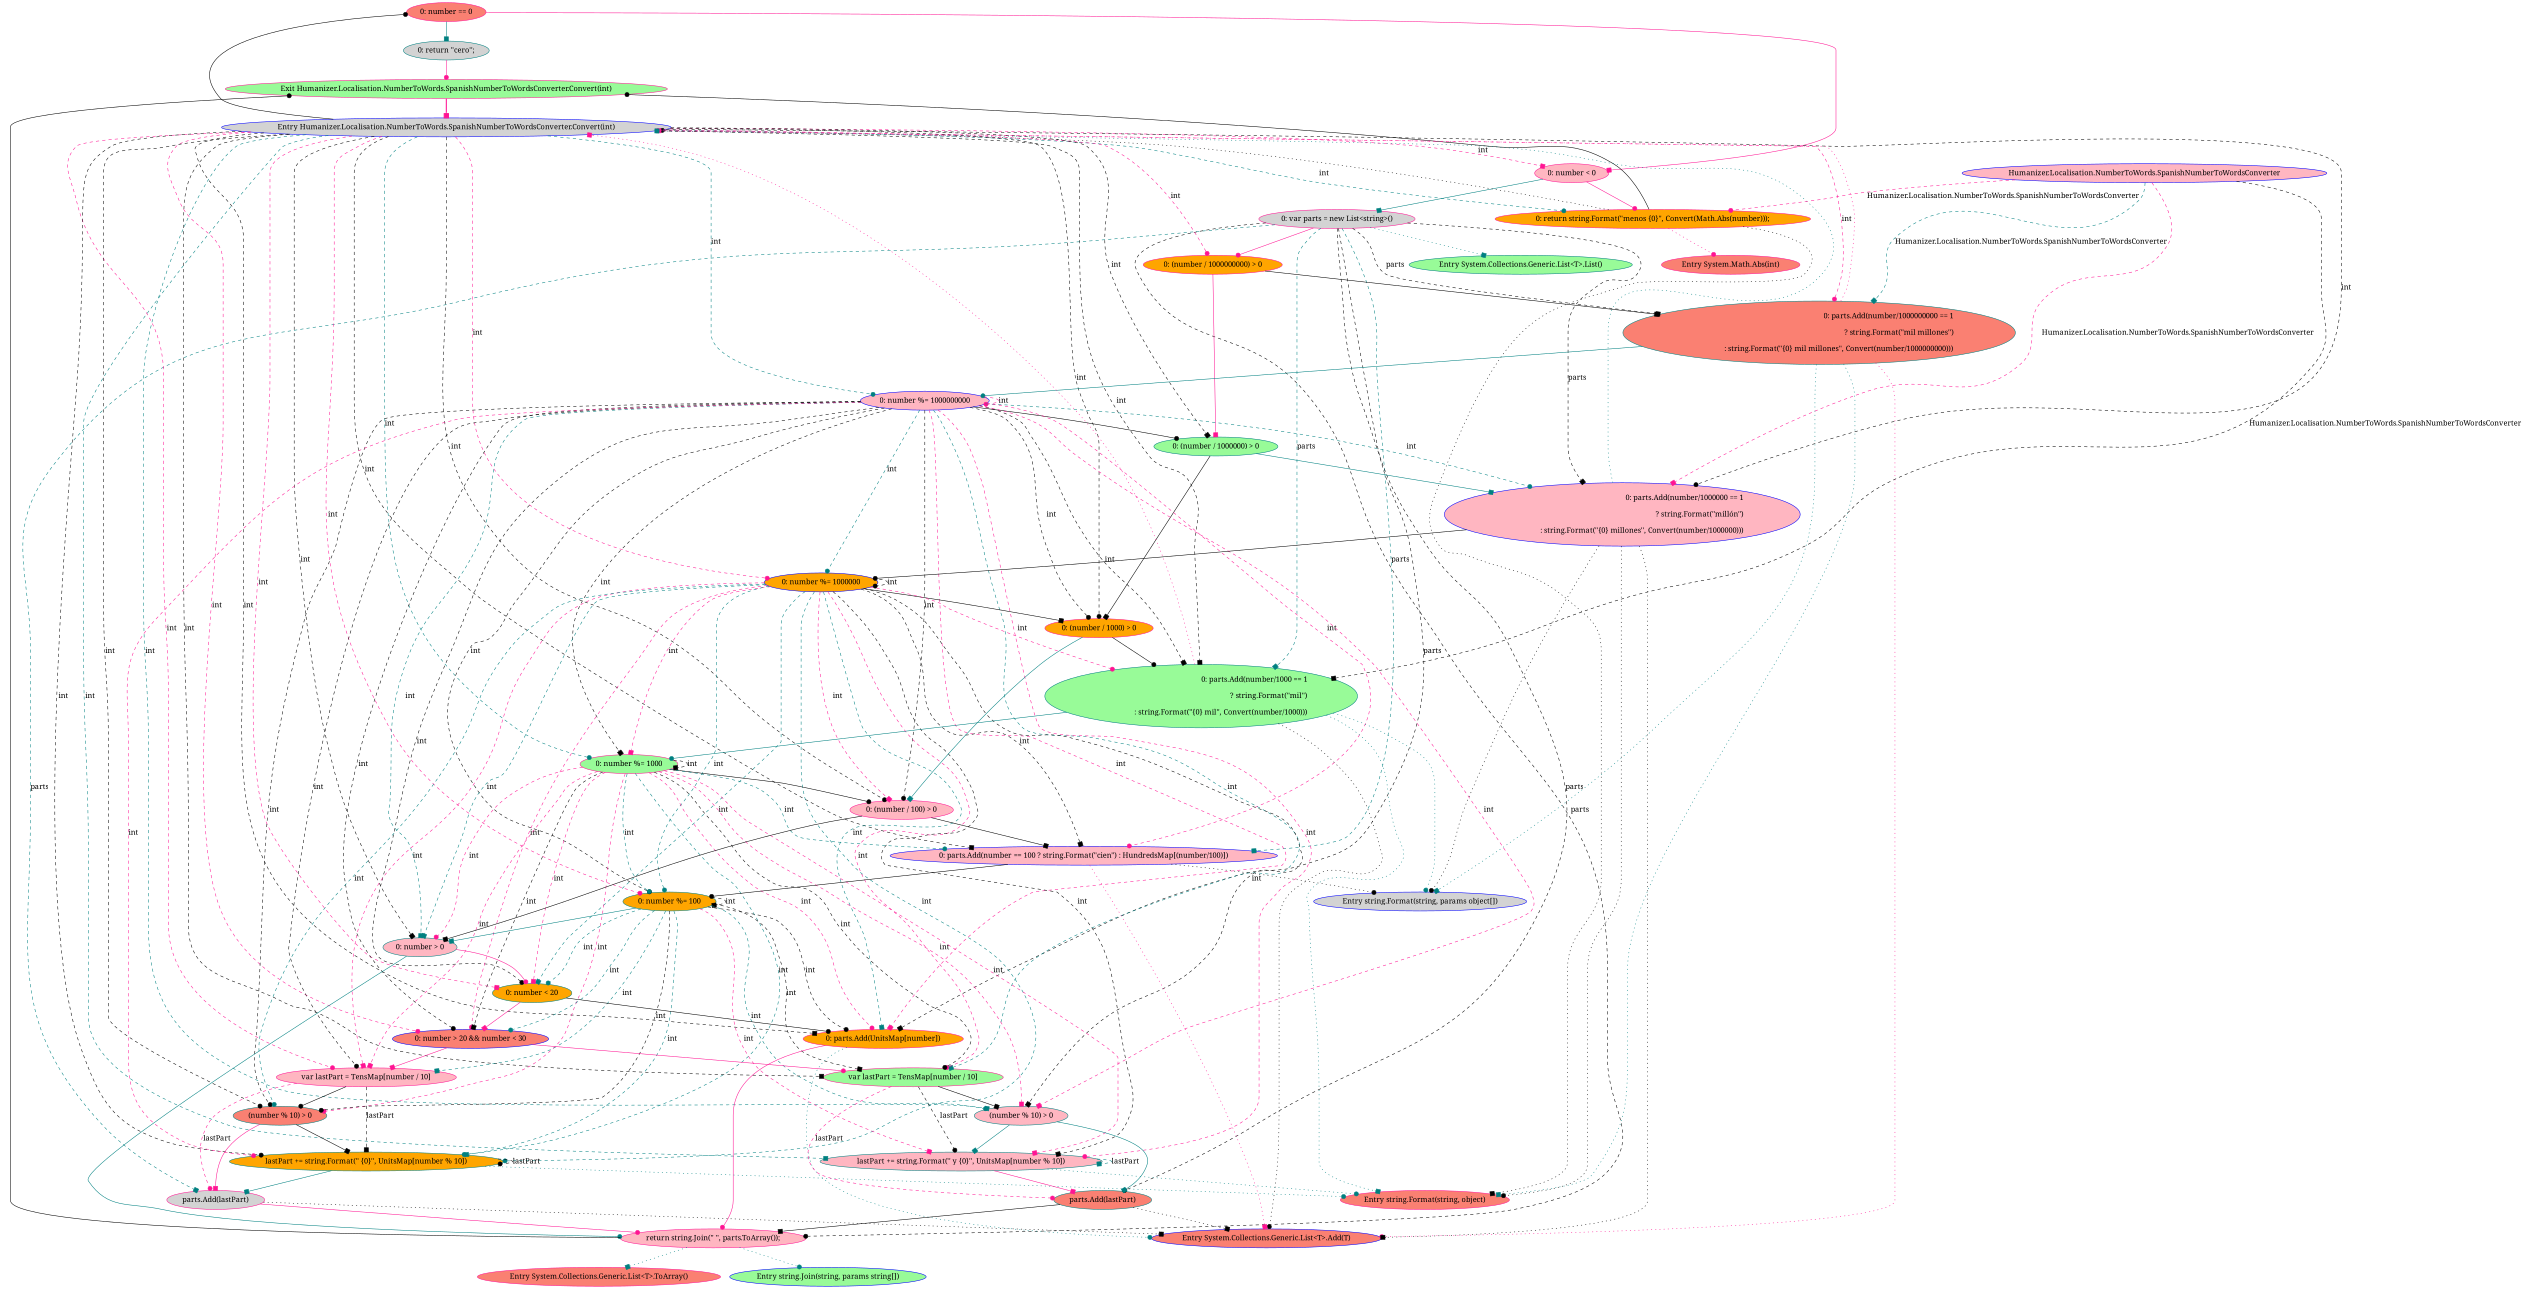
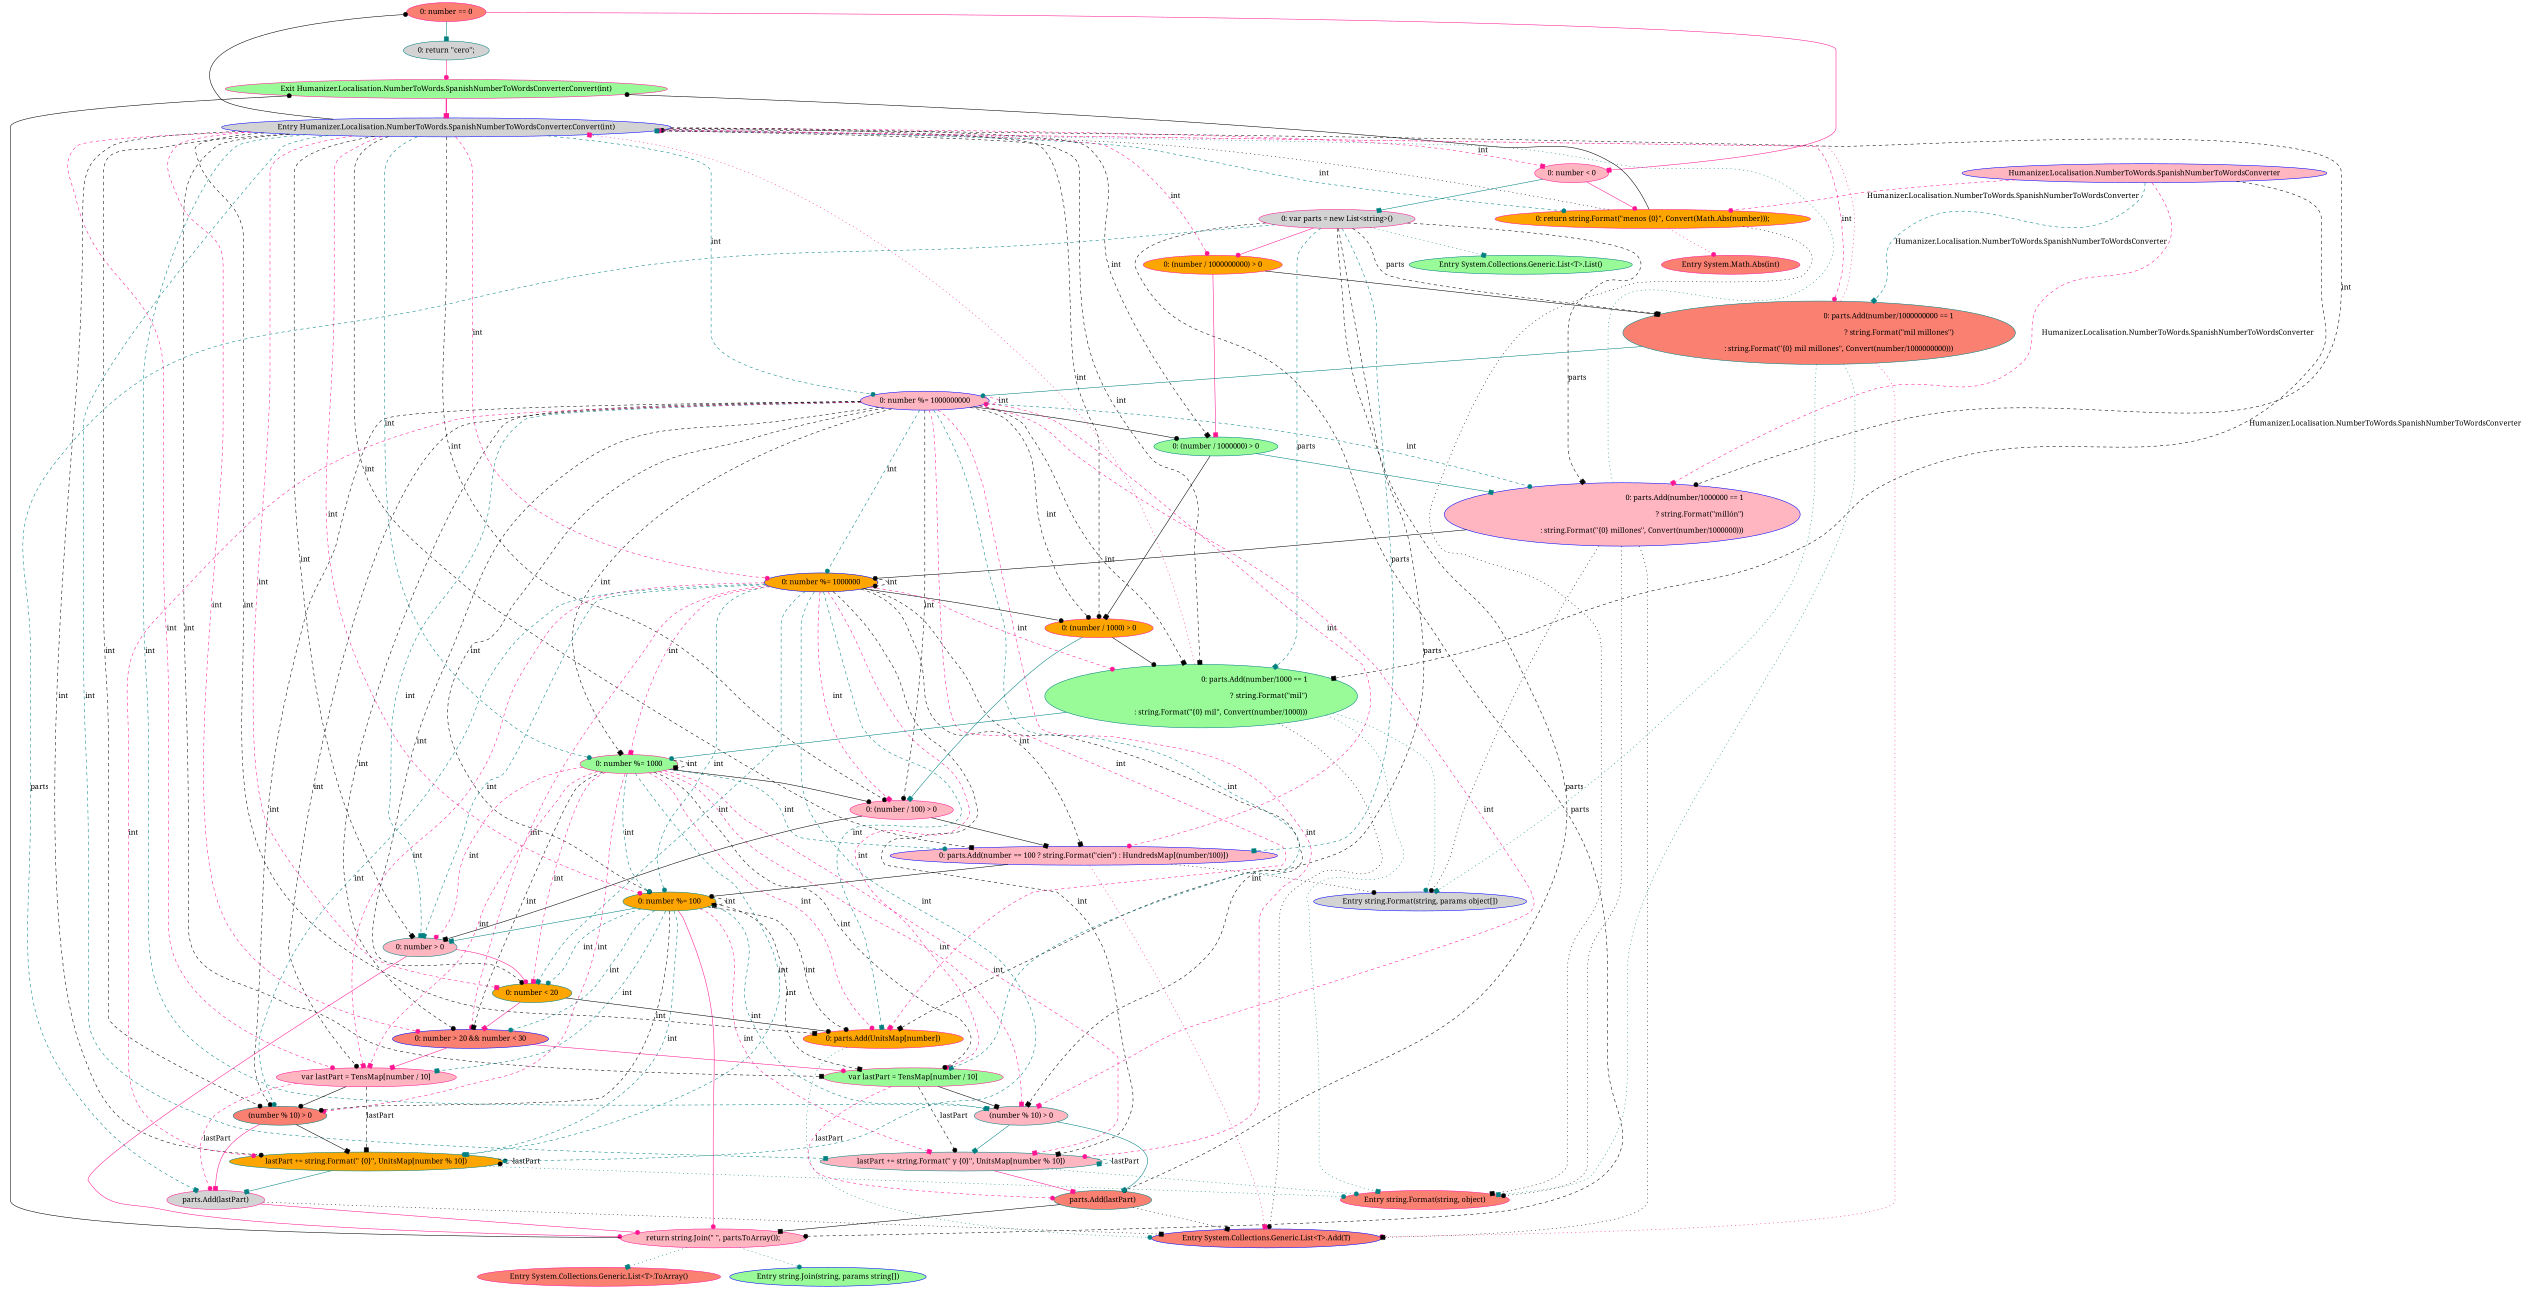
(961, 603) -> (961, 603)
(734, 1109) -> (714, 1065)
(154, 1208) -> (154, 1208)
